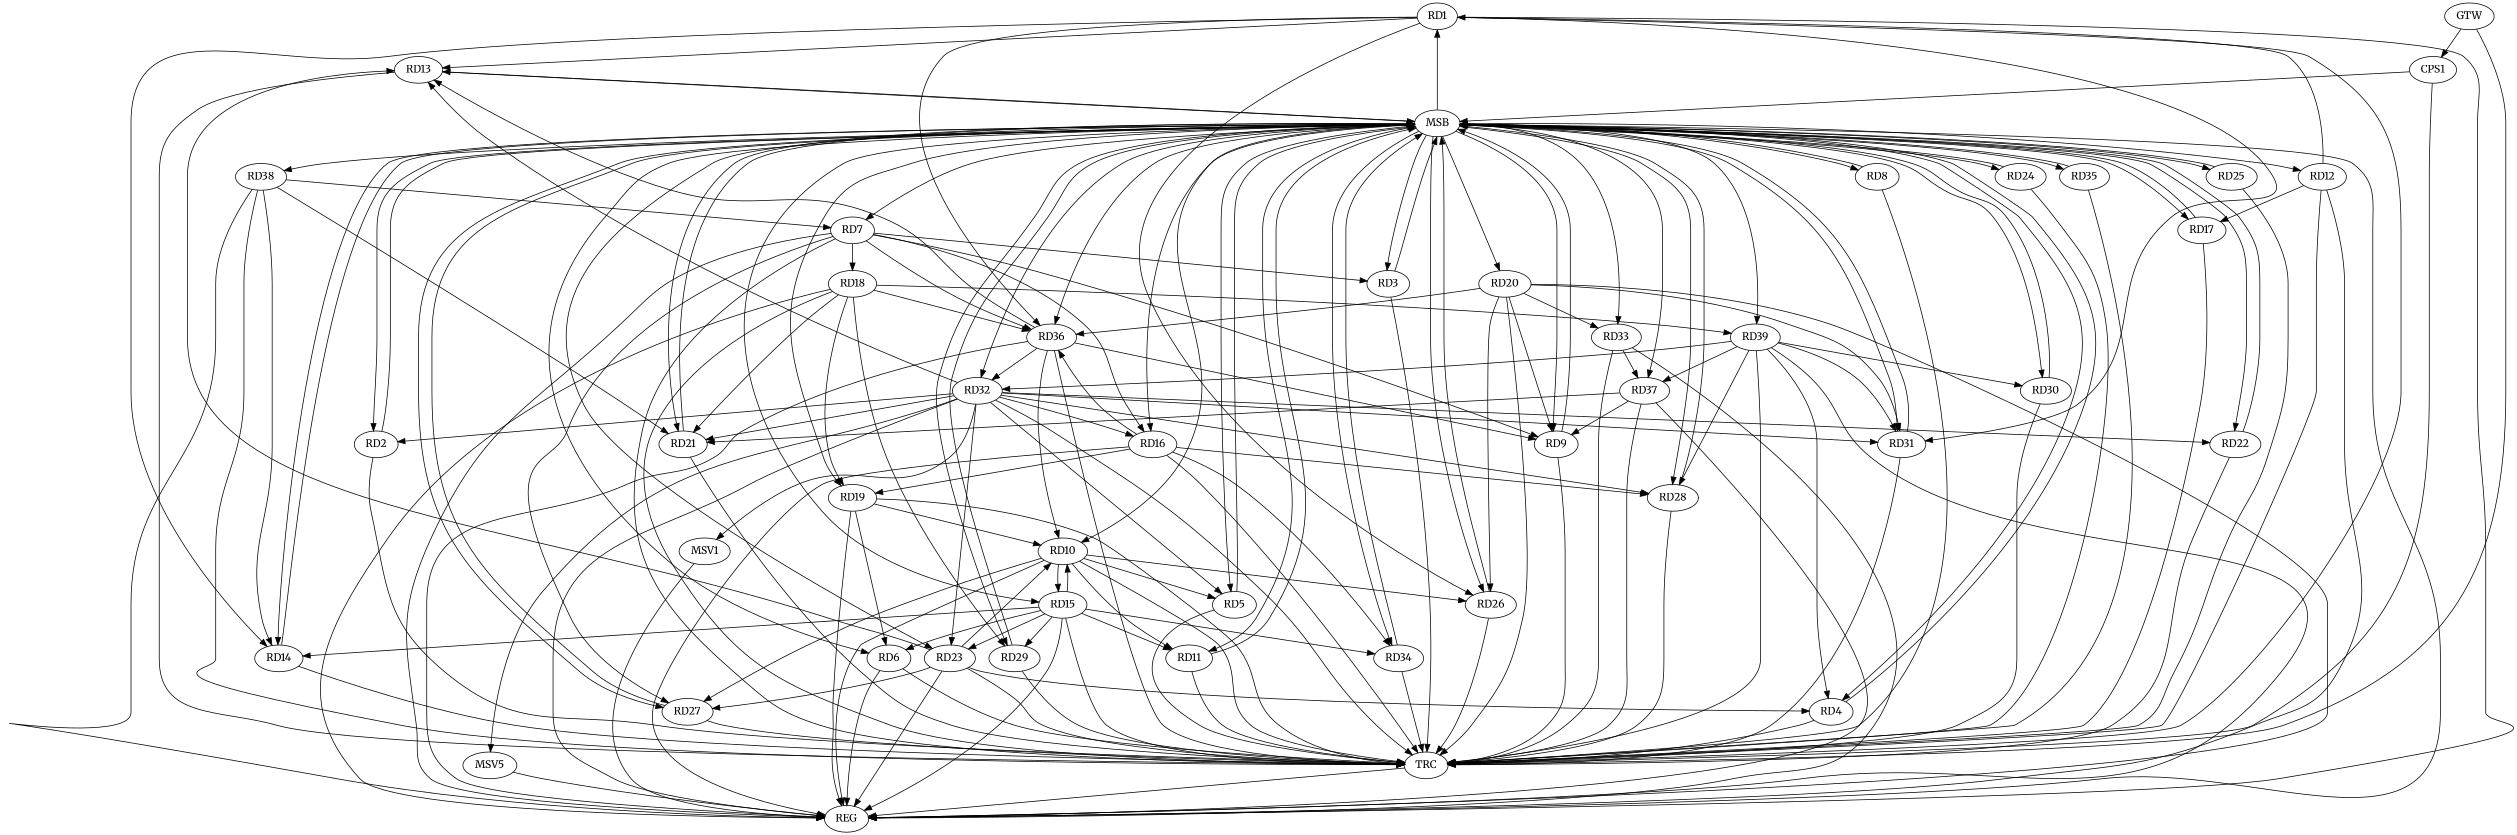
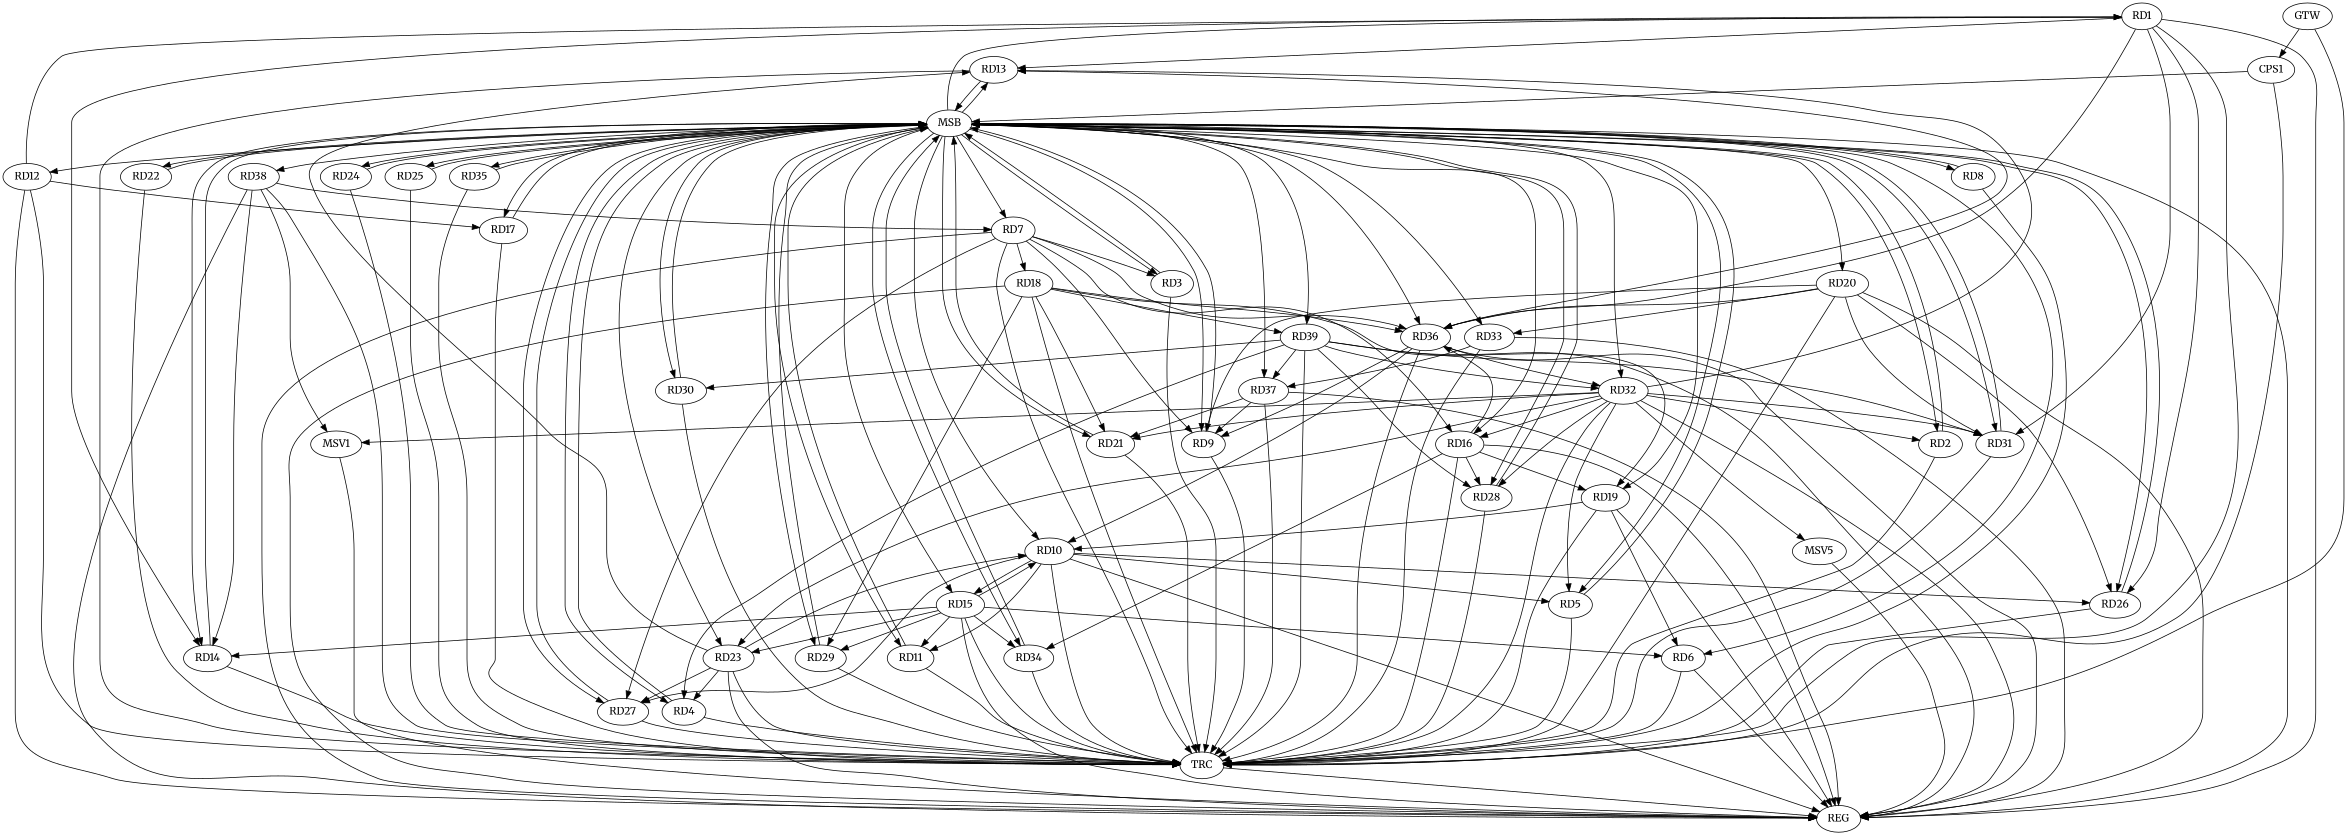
(471, 306) -> (290, 308)
(1572, 416) -> none
